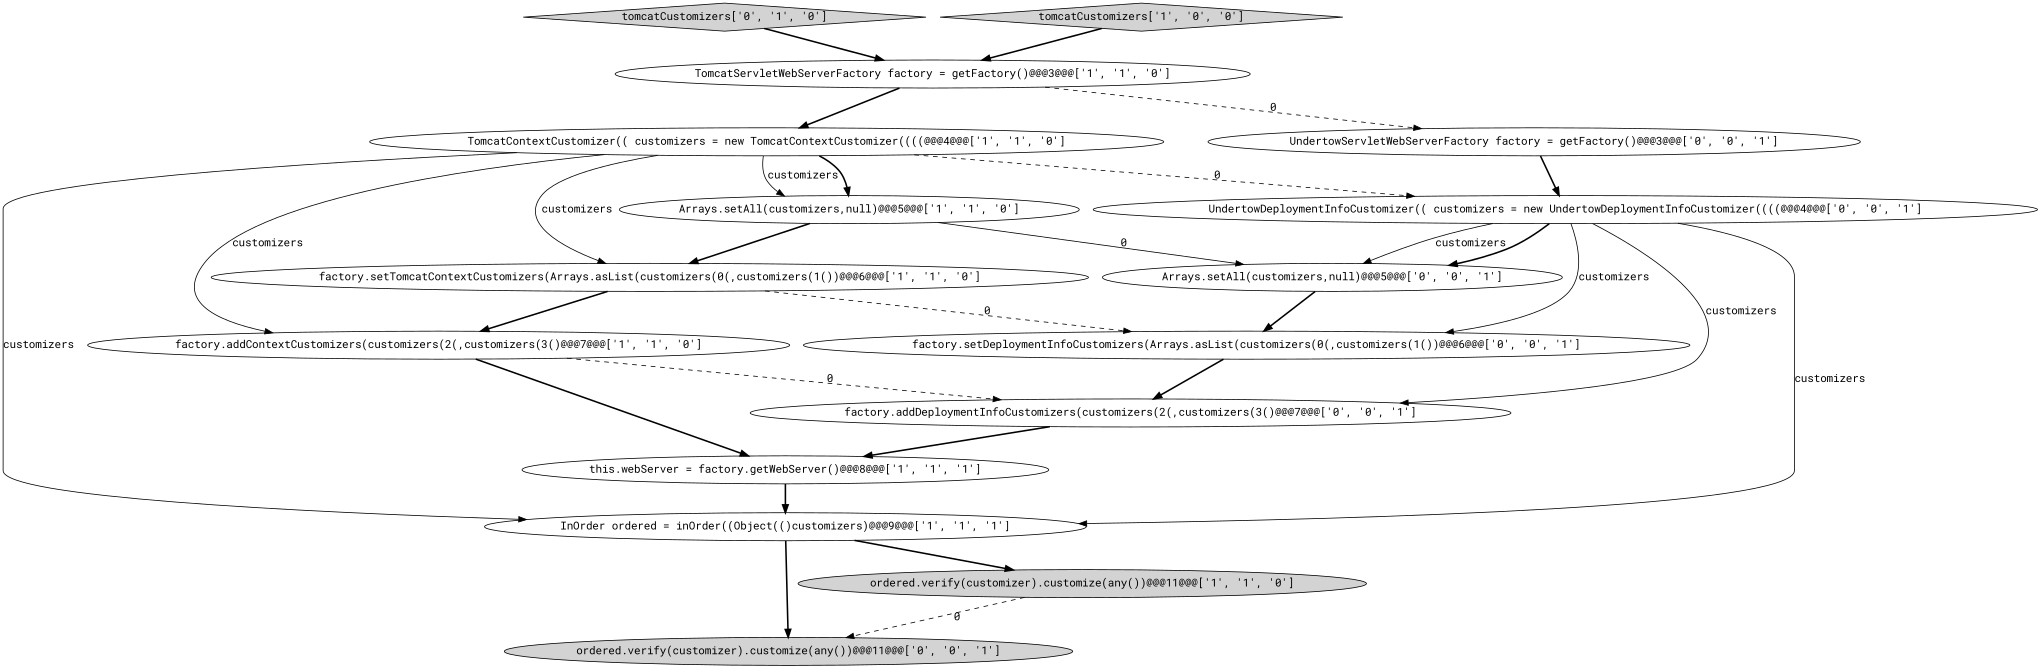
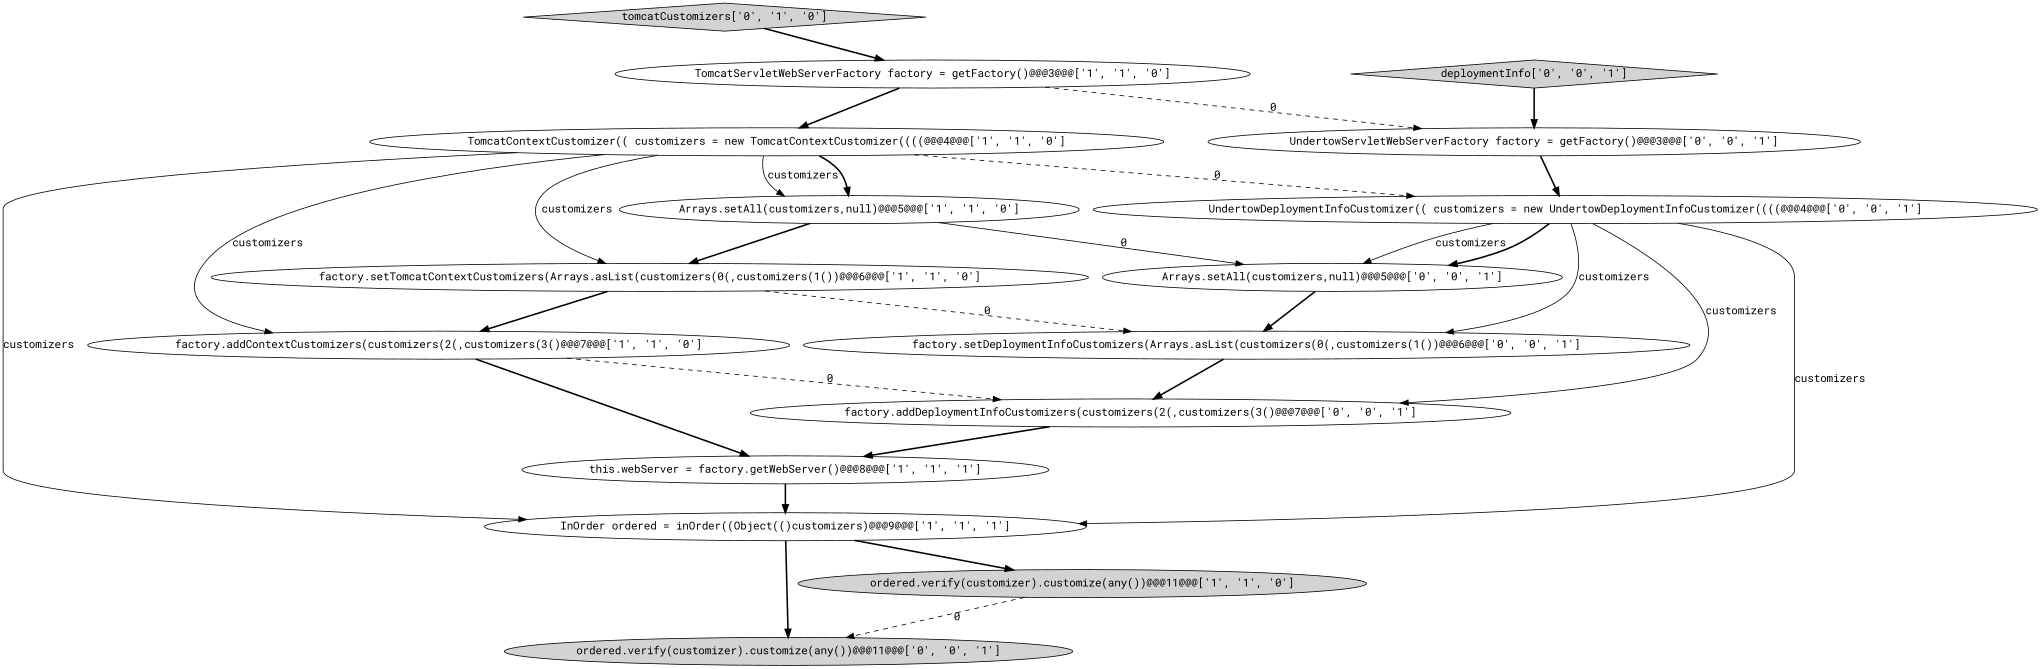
(1141, 17) -> none
none -> (1534, 74)
